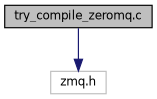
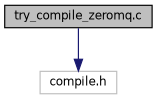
(78, 83) -> (78, 83)
